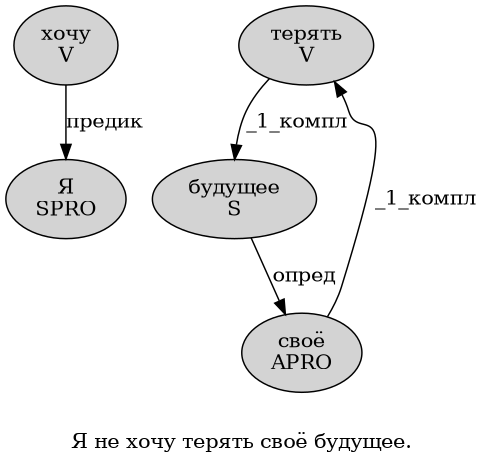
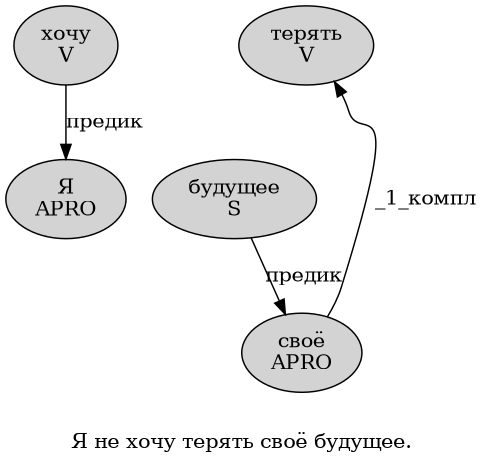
(247, 109) -> none
(66, 199) -> (66, 199)
(304, 276) -> (304, 276)
